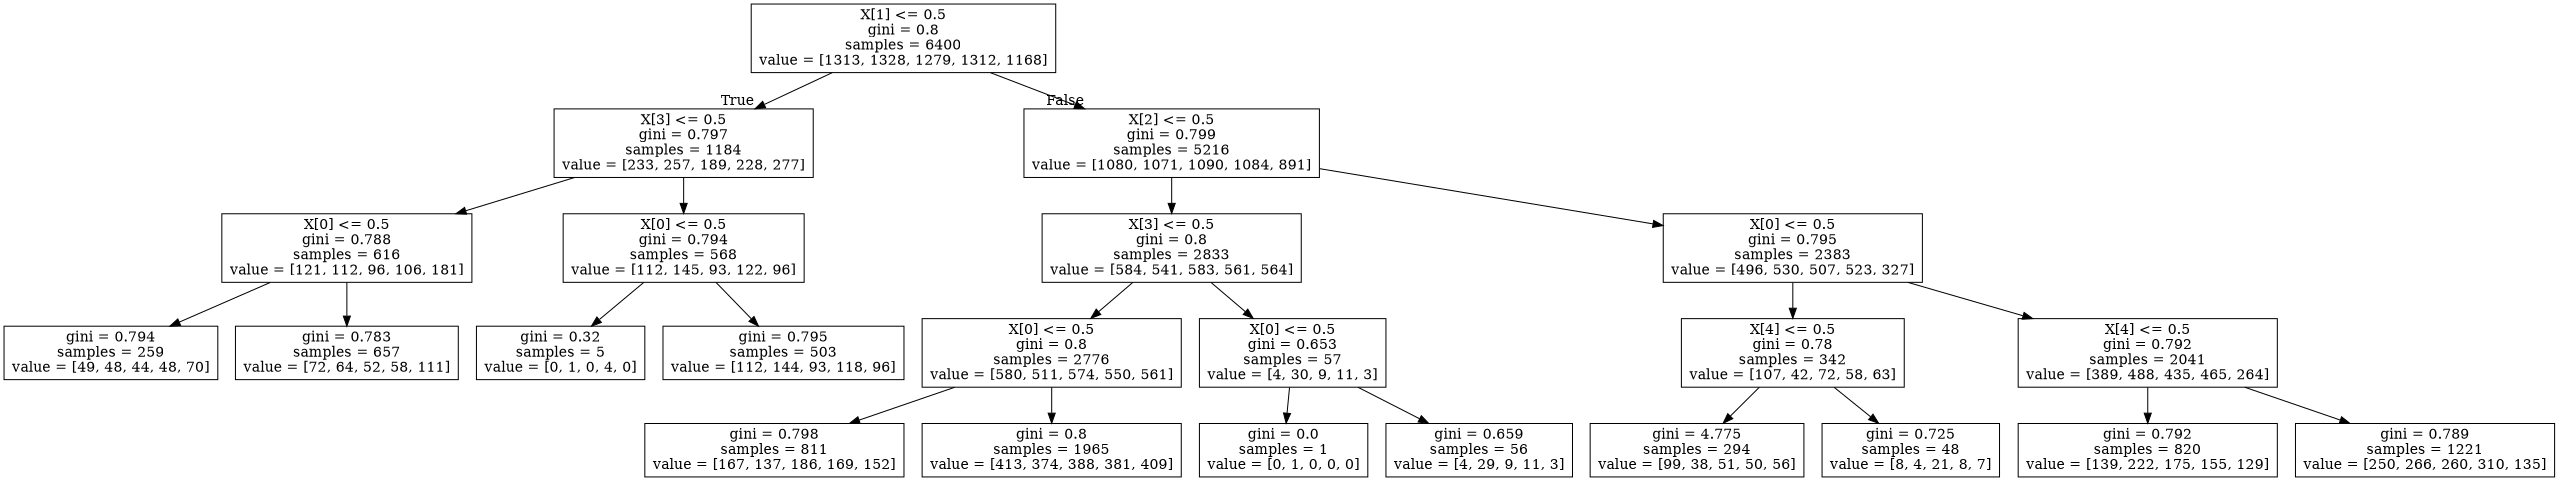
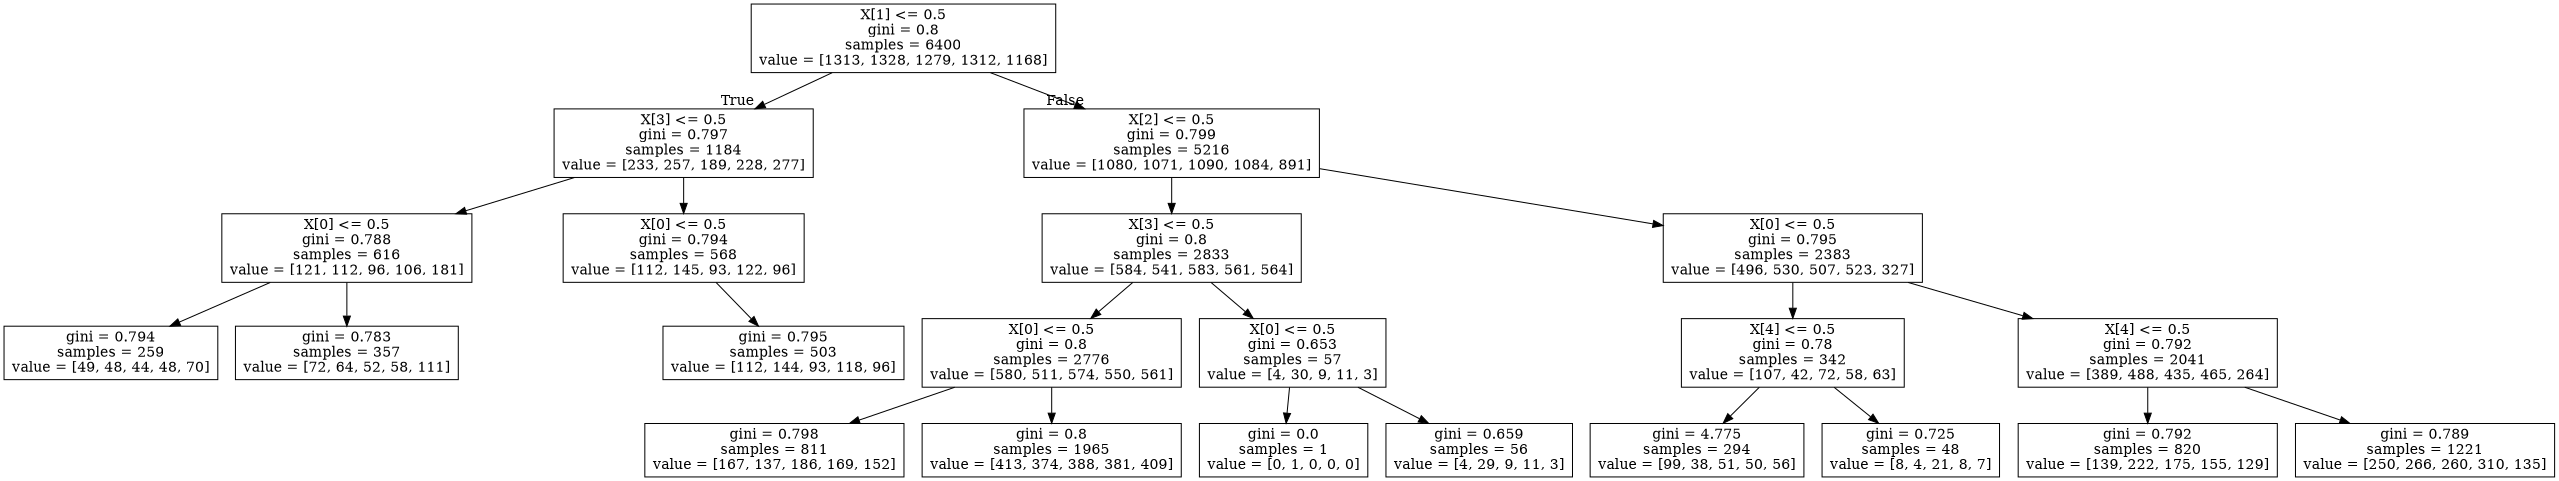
(347, 353) -> (347, 353)
(561, 353) -> none
